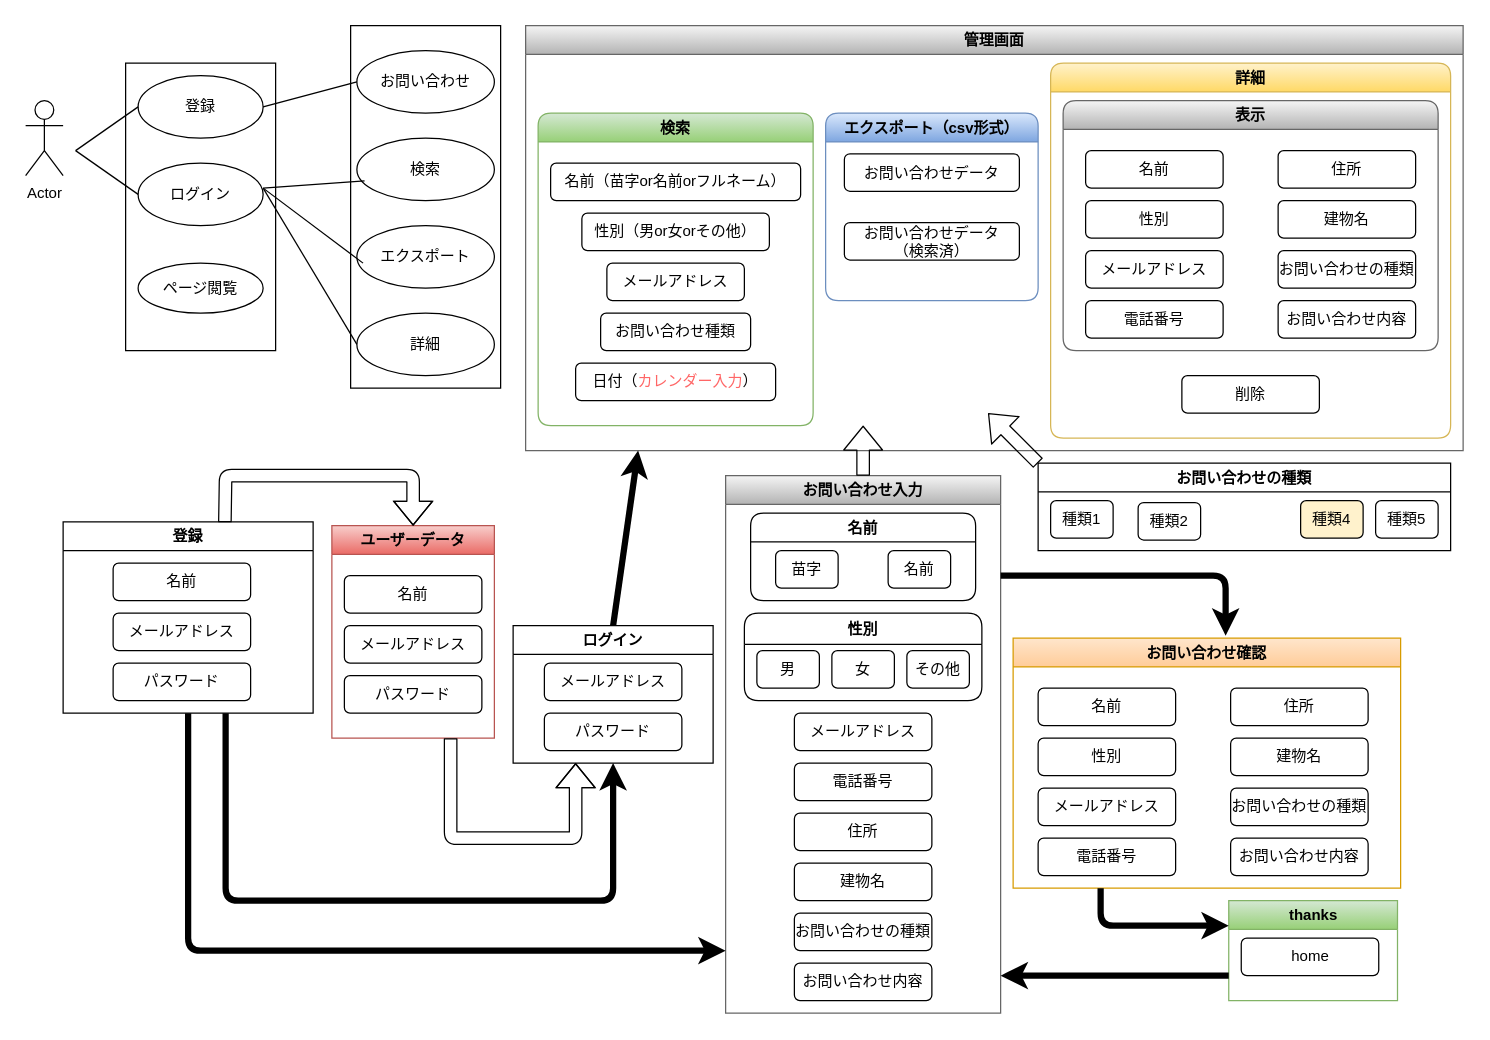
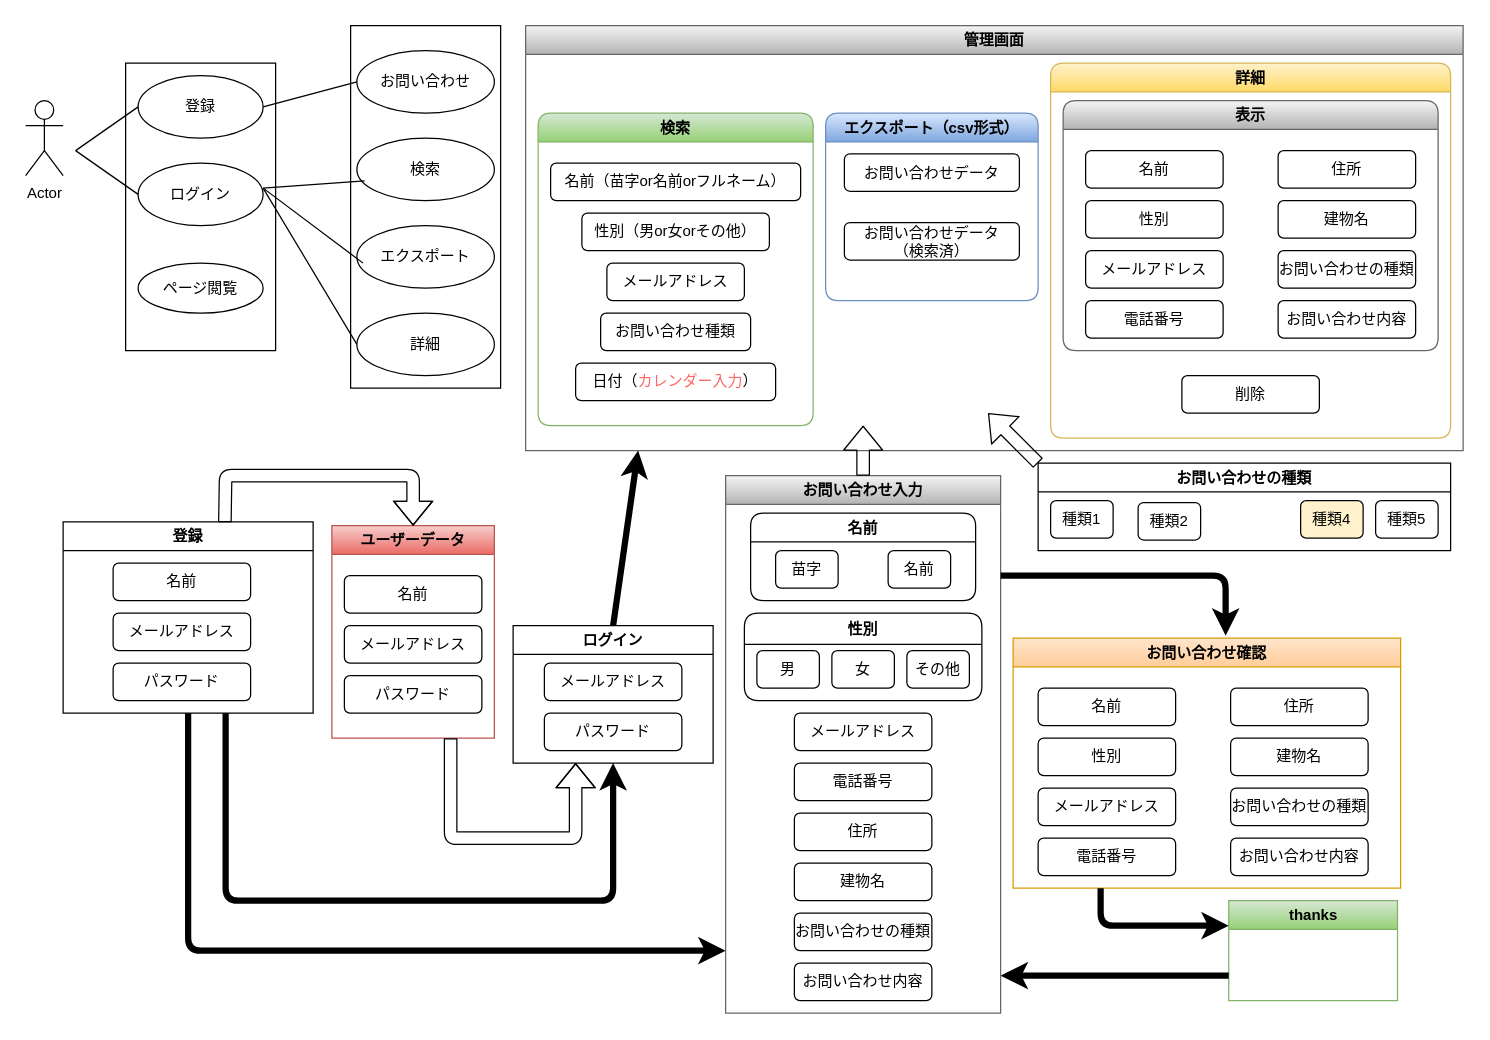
(1310, 957) -> none
